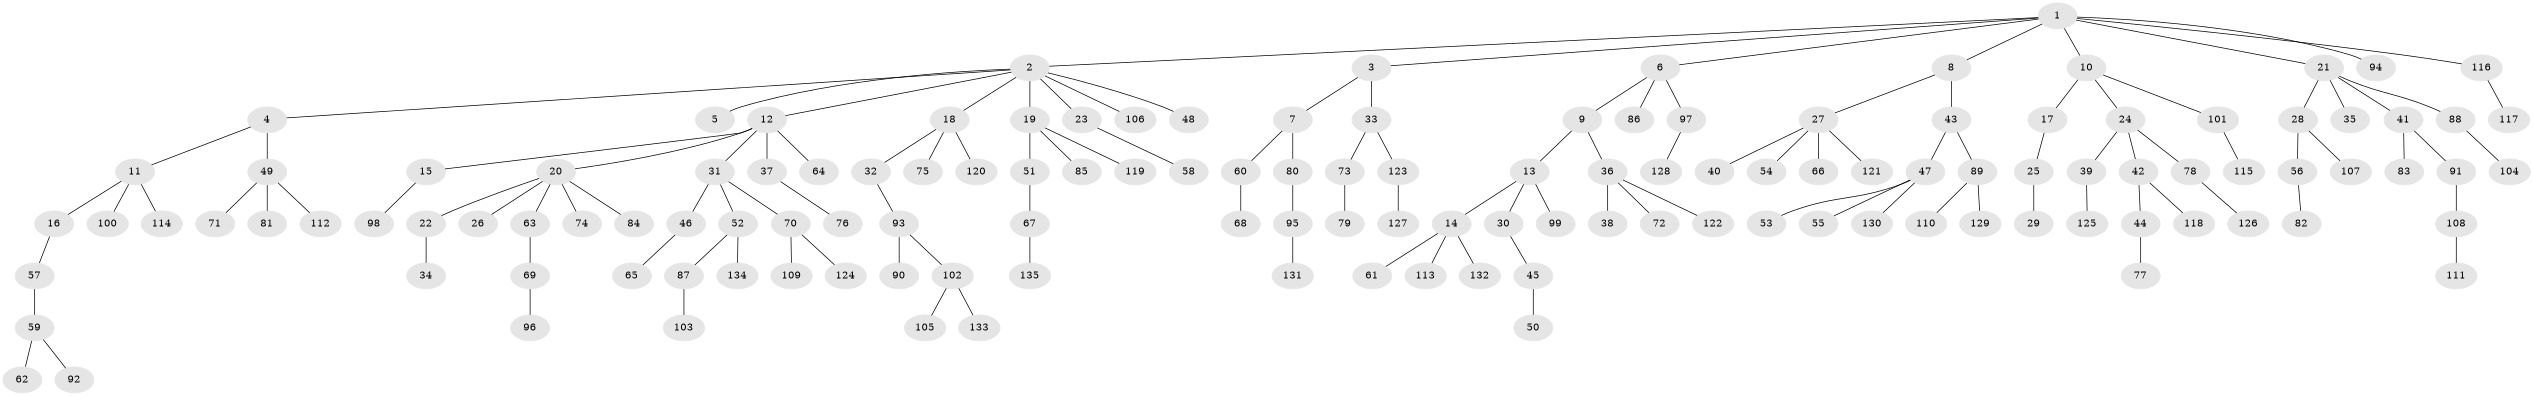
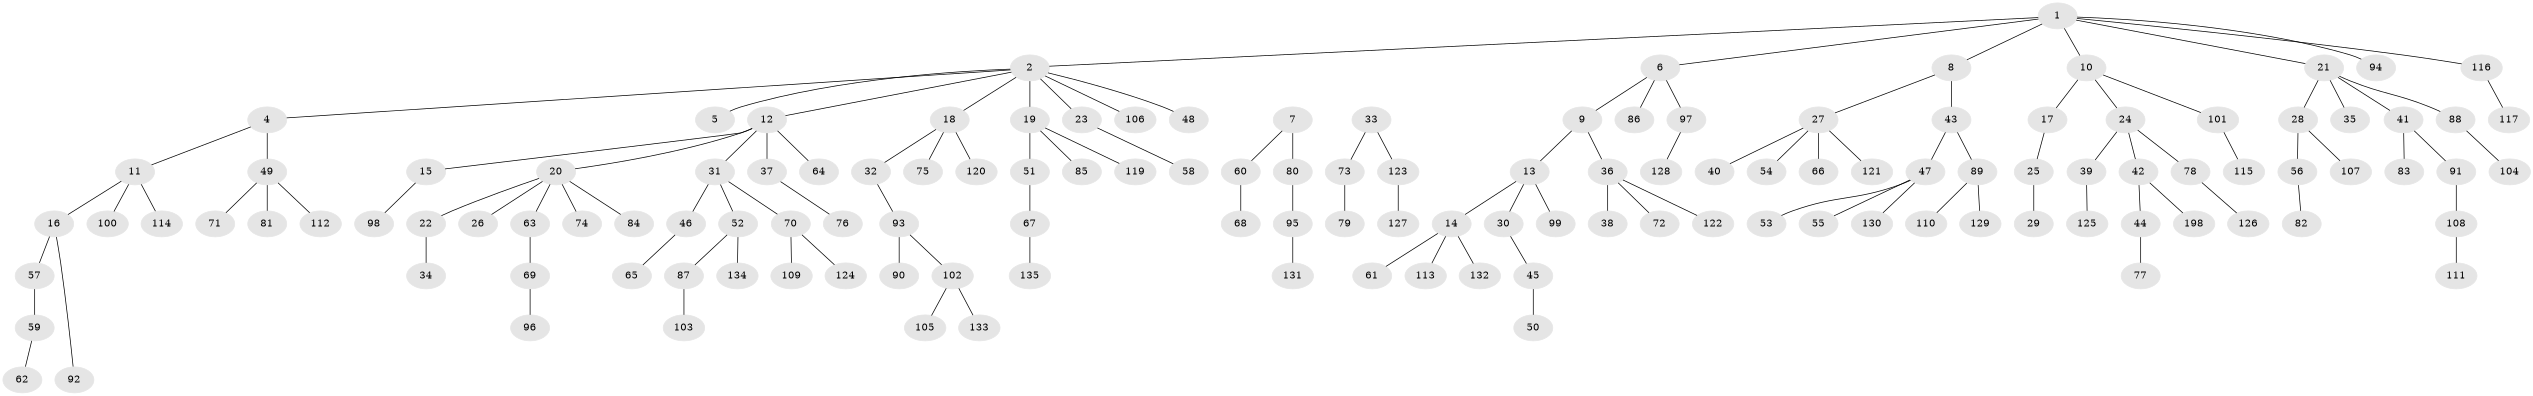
(1372, 68) -> none
(2194, 224) -> (2194, 224)
(55, 354) -> (66, 302)
